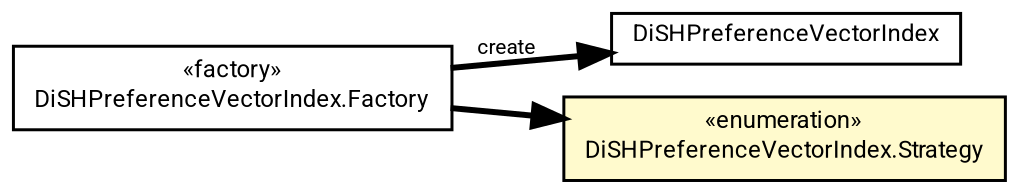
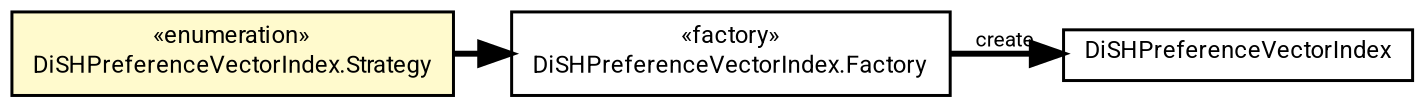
(492, 112) -> (467, 54)
